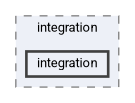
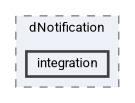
(67, 28) -> (67, 28)
